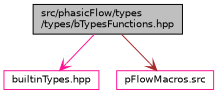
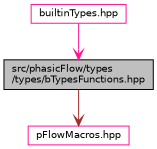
(81, 49) -> (79, 37)
(165, 80) -> (79, 135)
